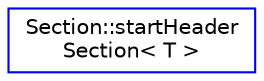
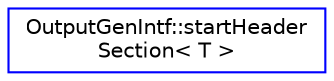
(132, 40) -> (167, 40)
